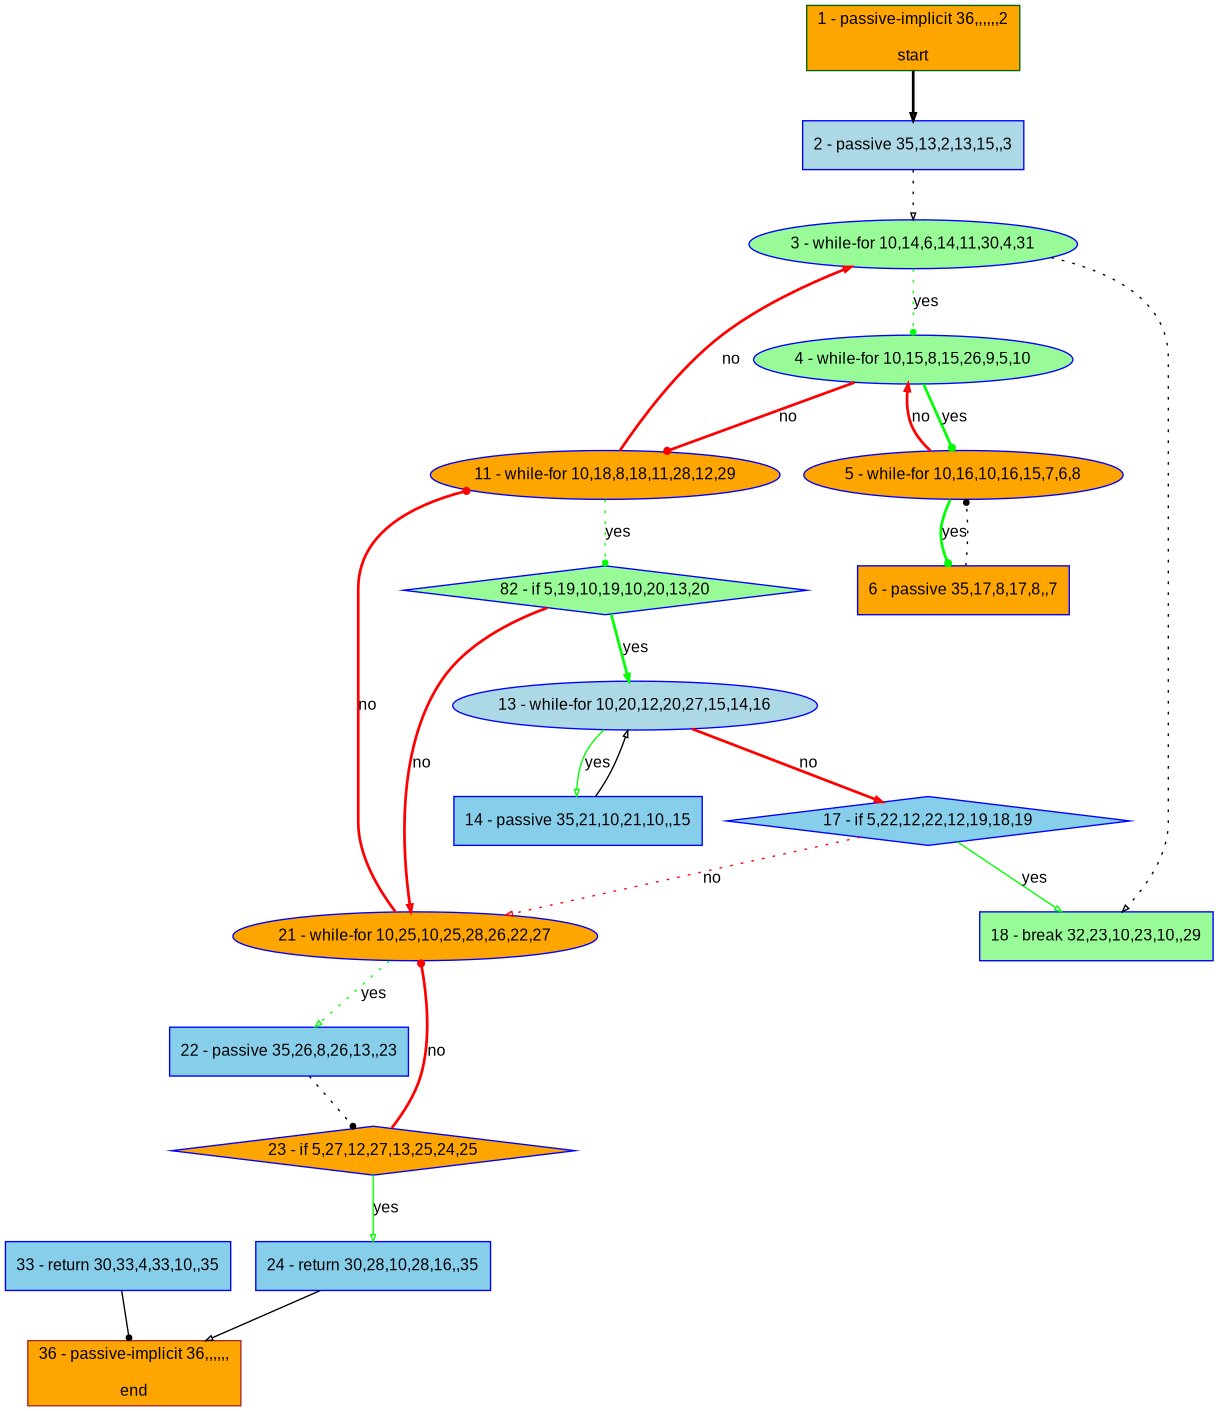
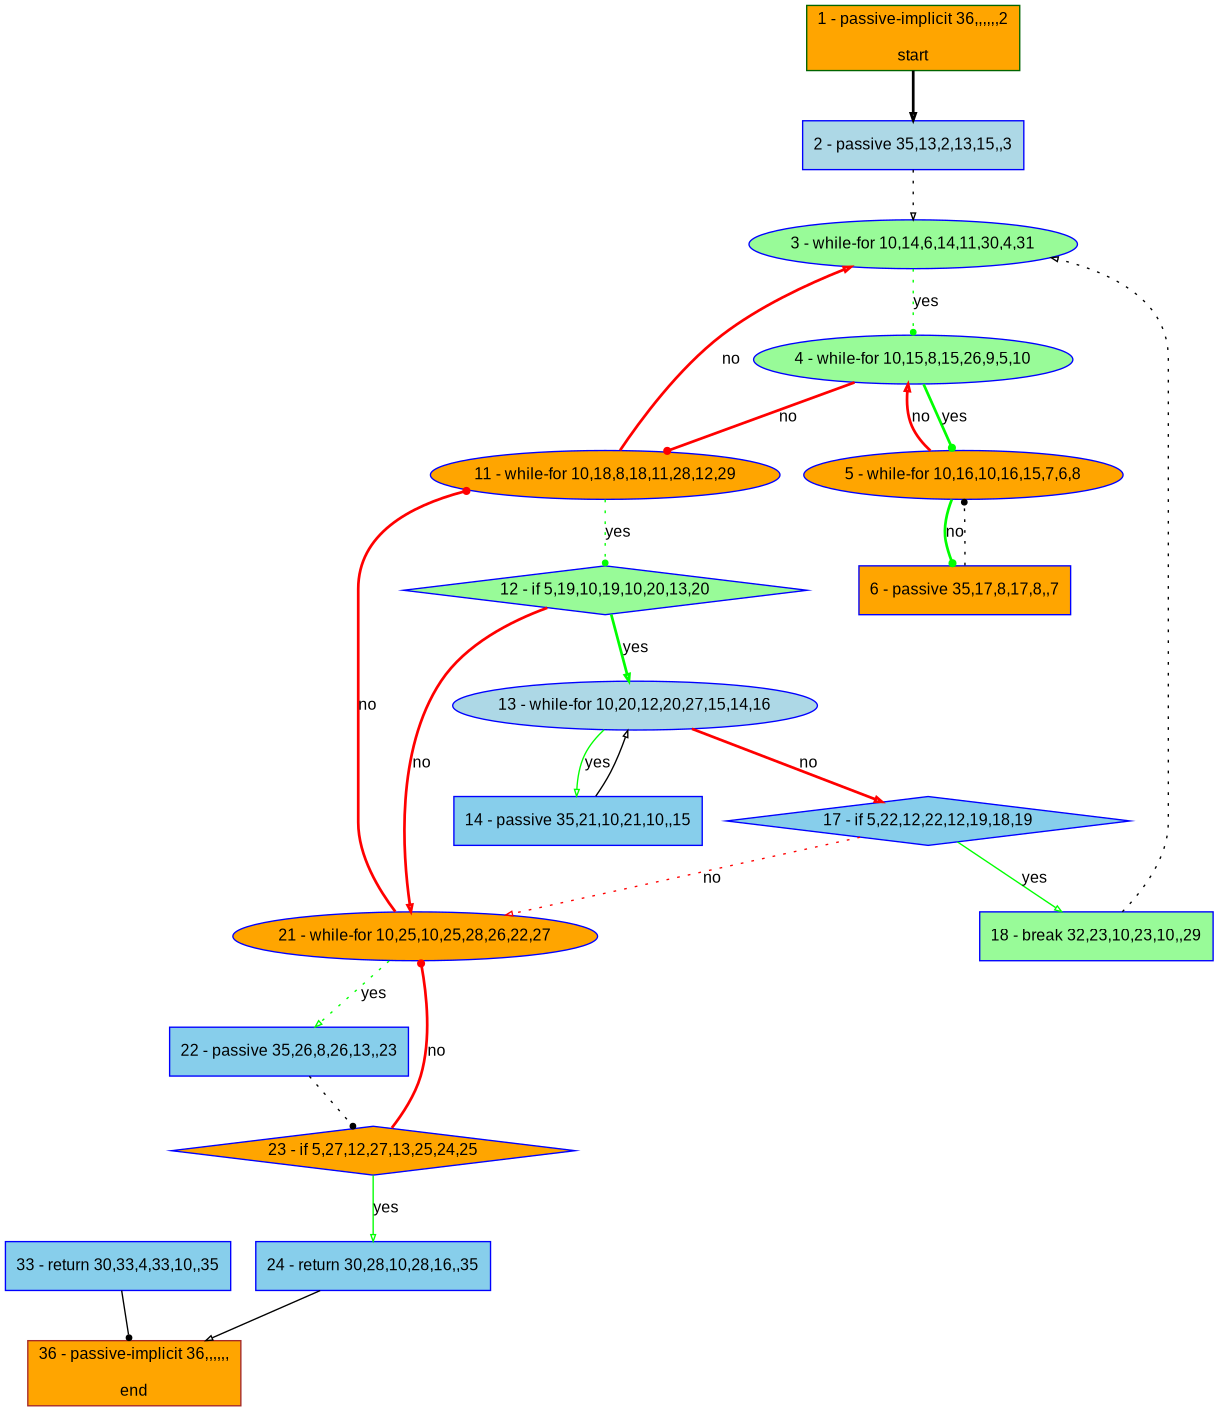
(955, 533) -> (955, 533)
(1168, 554) -> (1168, 561)
(605, 590) -> (605, 590)
